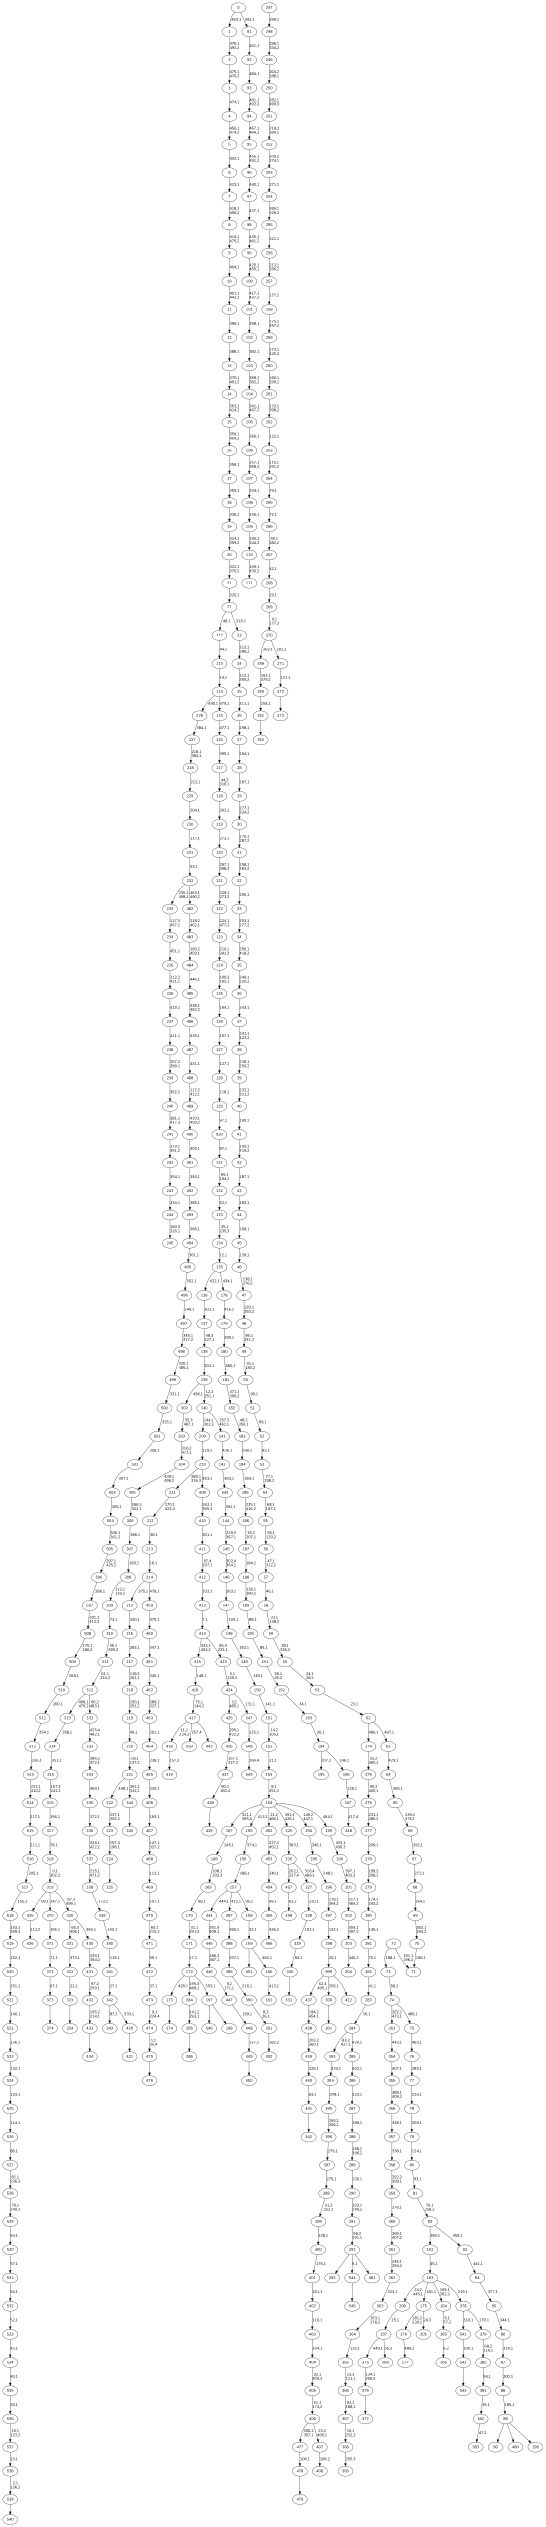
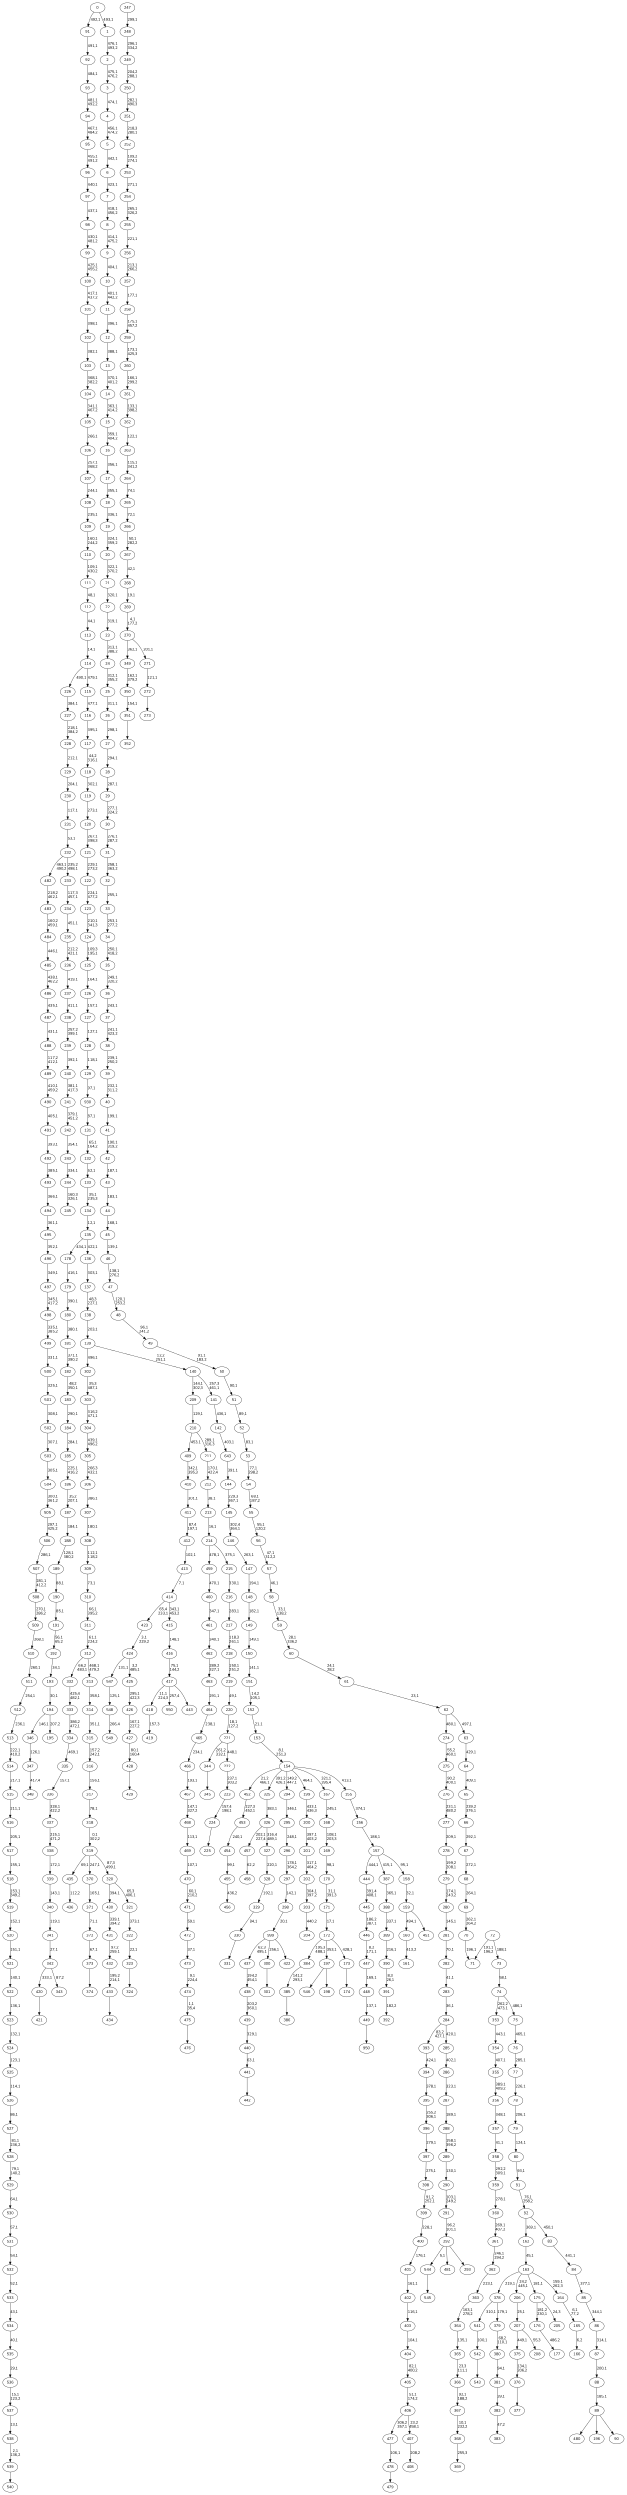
(222, 619) -> (88, 594)
(95, 1817) -> (65, 1780)
(397, 2151) -> (499, 2143)
